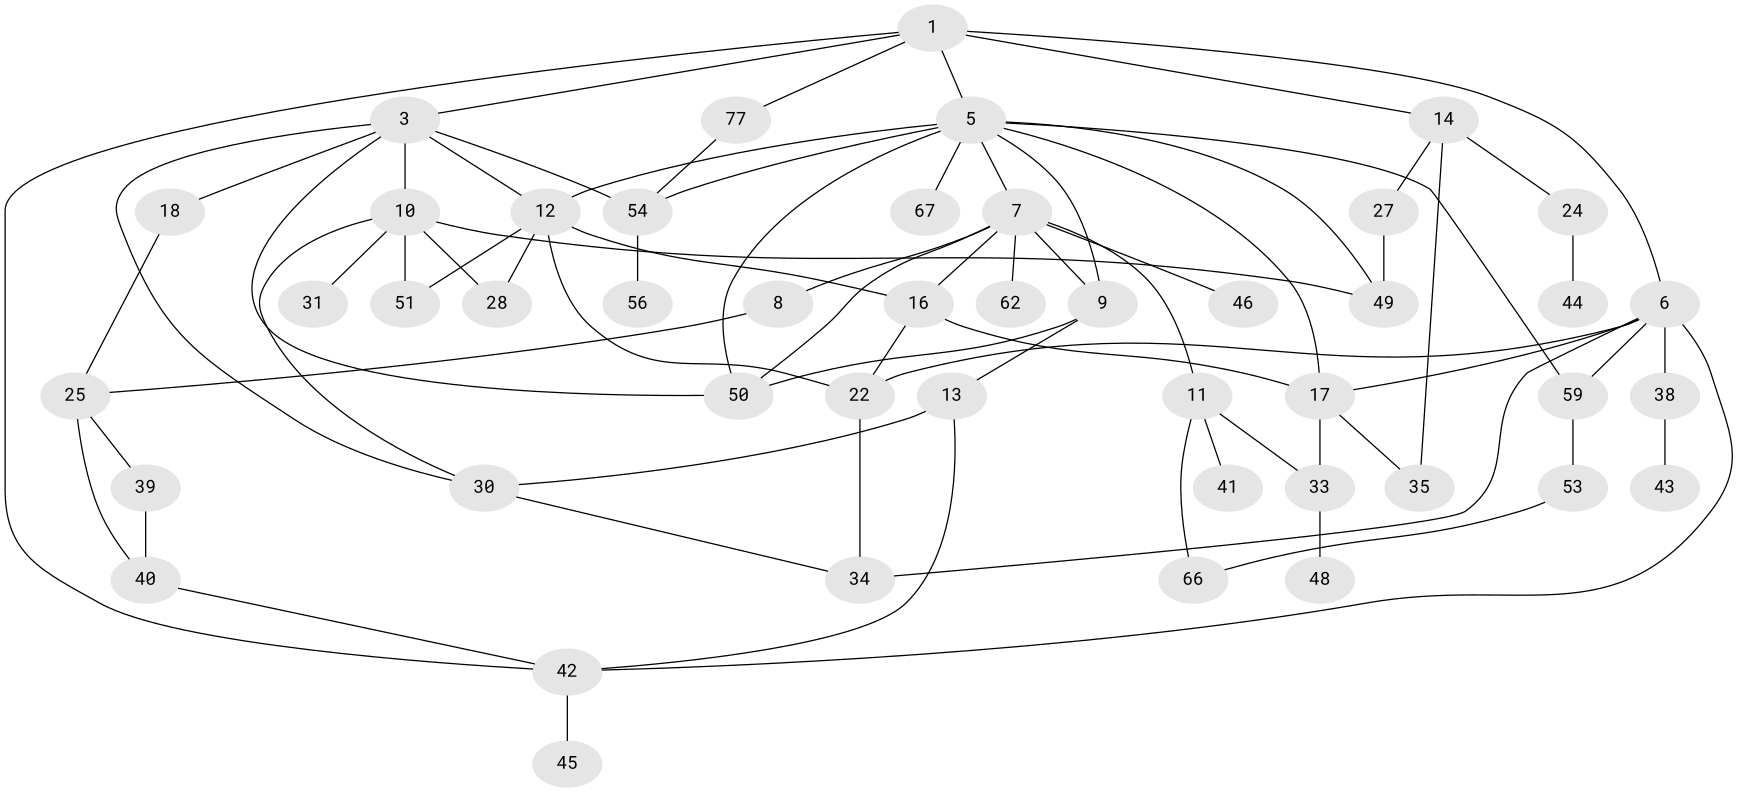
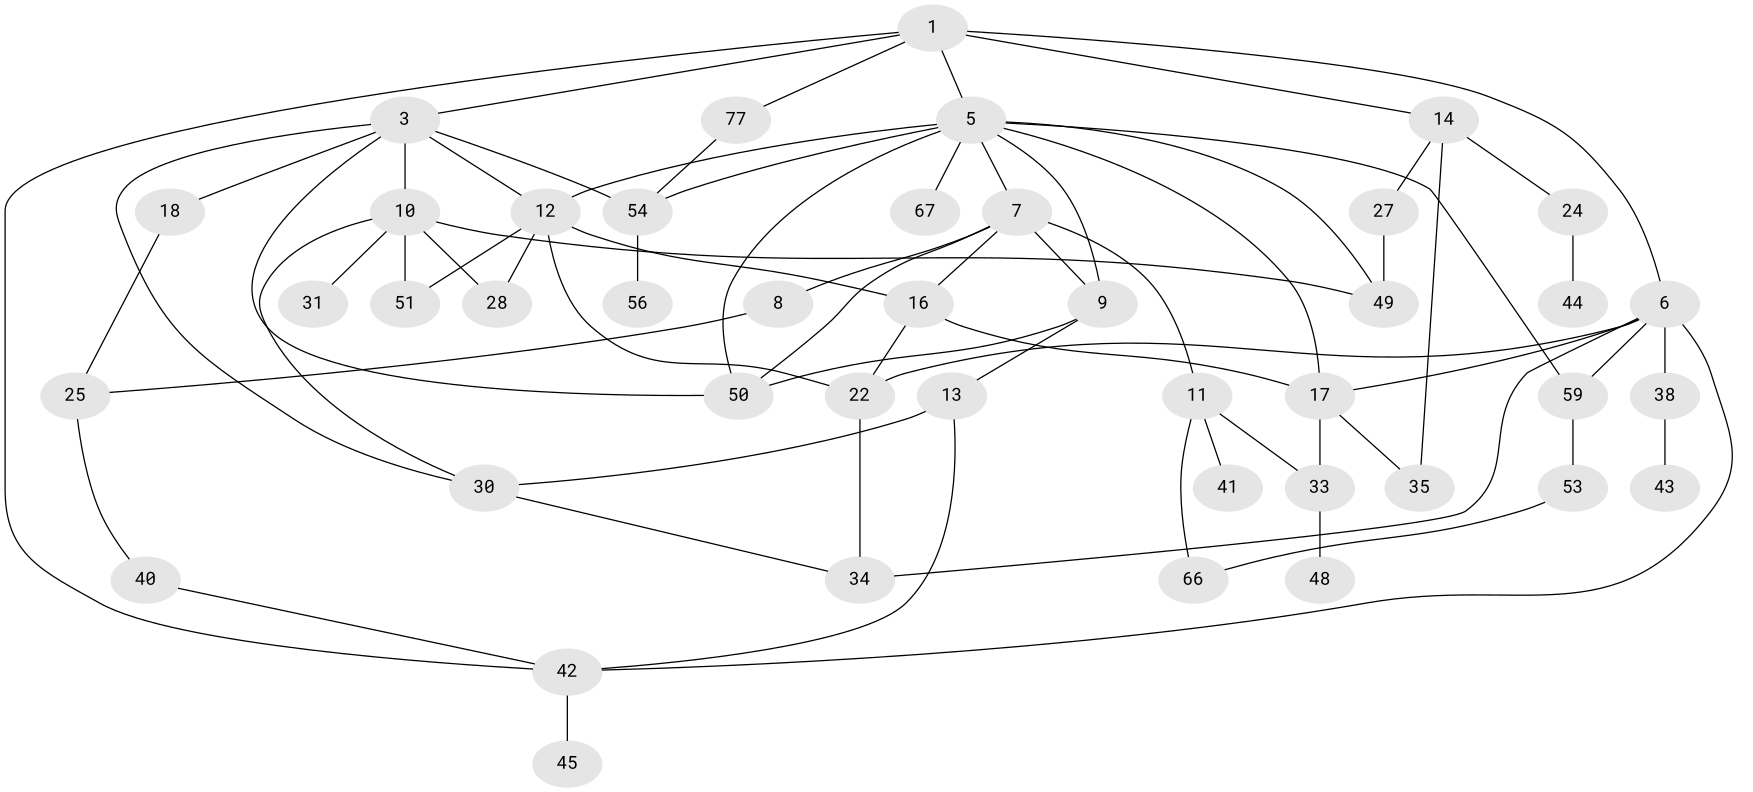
(1011, 304) -> none
(1243, 304) -> none
(146, 488) -> none
